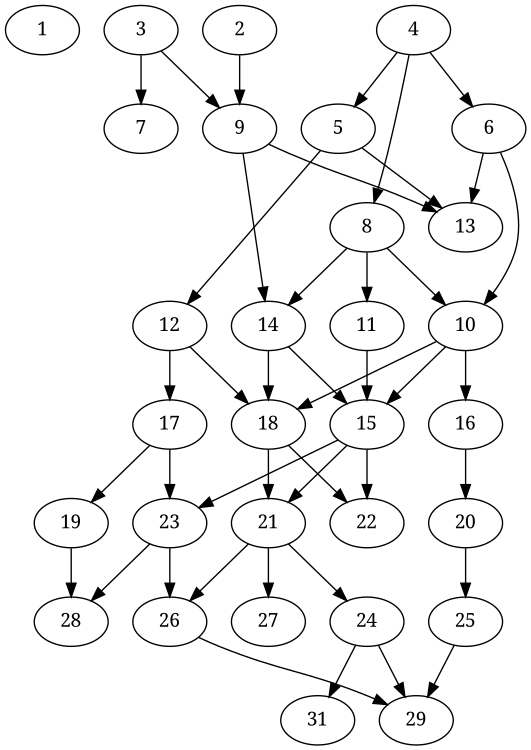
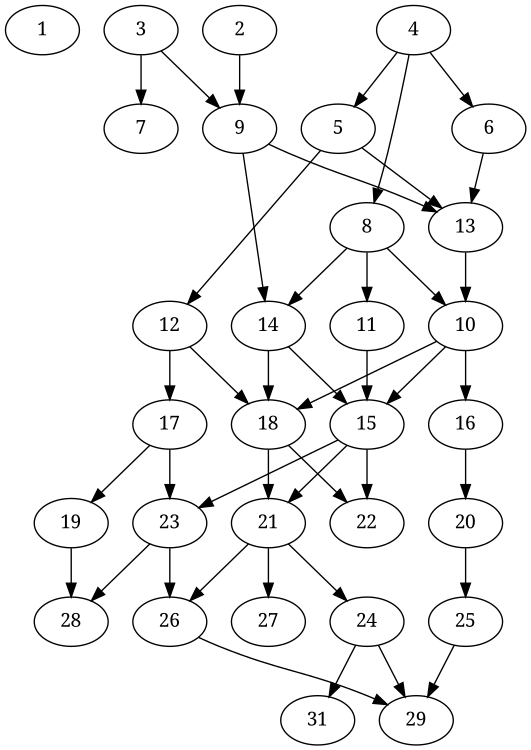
(519, 224) -> (466, 270)
